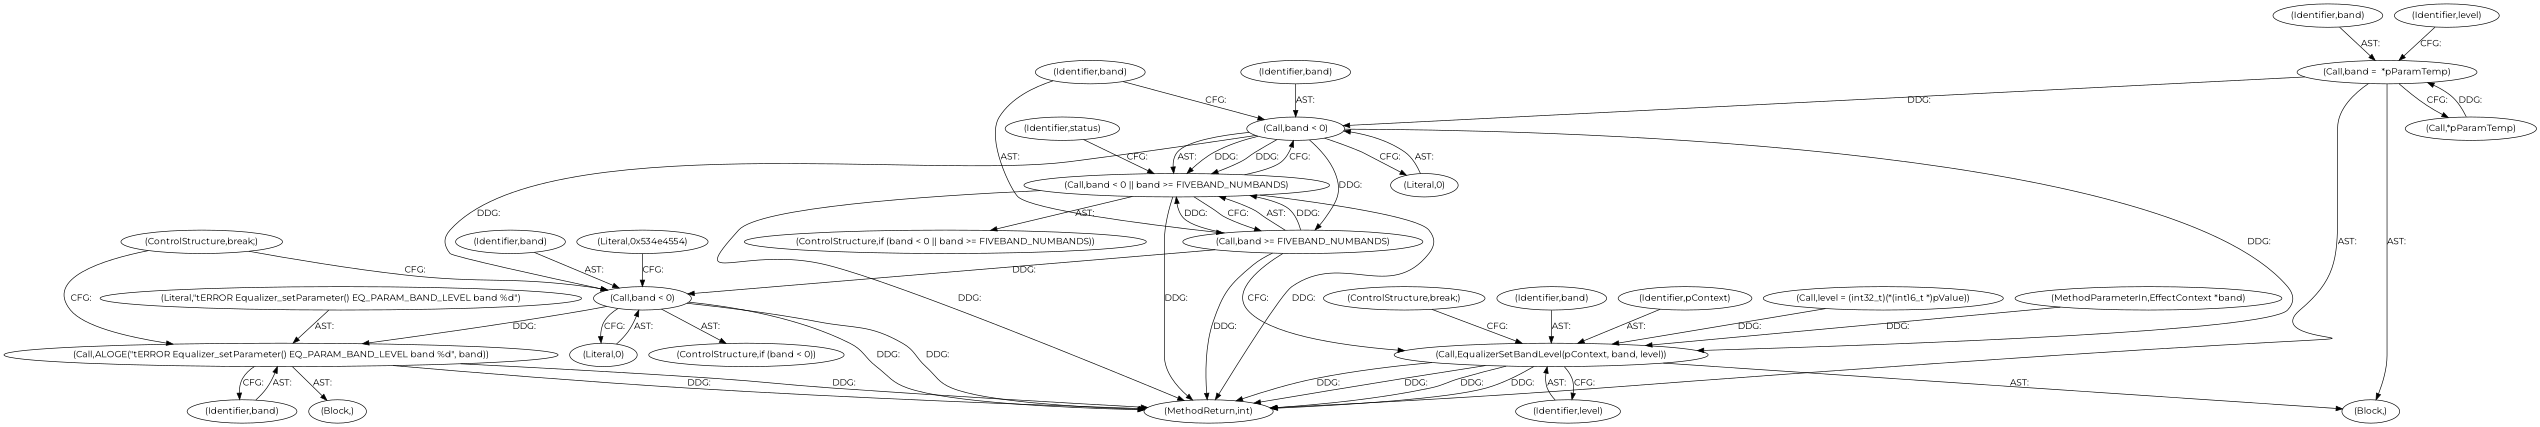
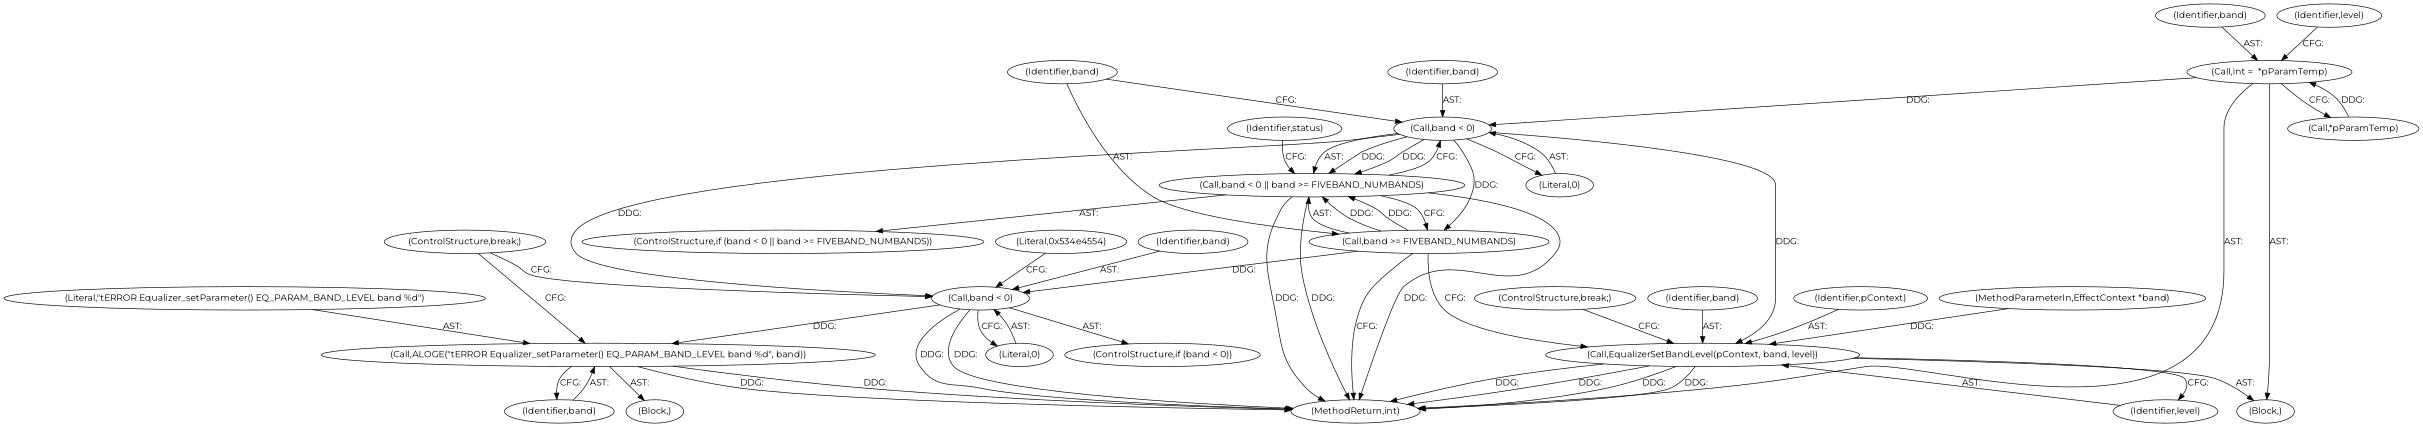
(2387, 72) -> (2269, 72)
(1883, 298) -> none
(1226, 327) -> (1368, 327)
